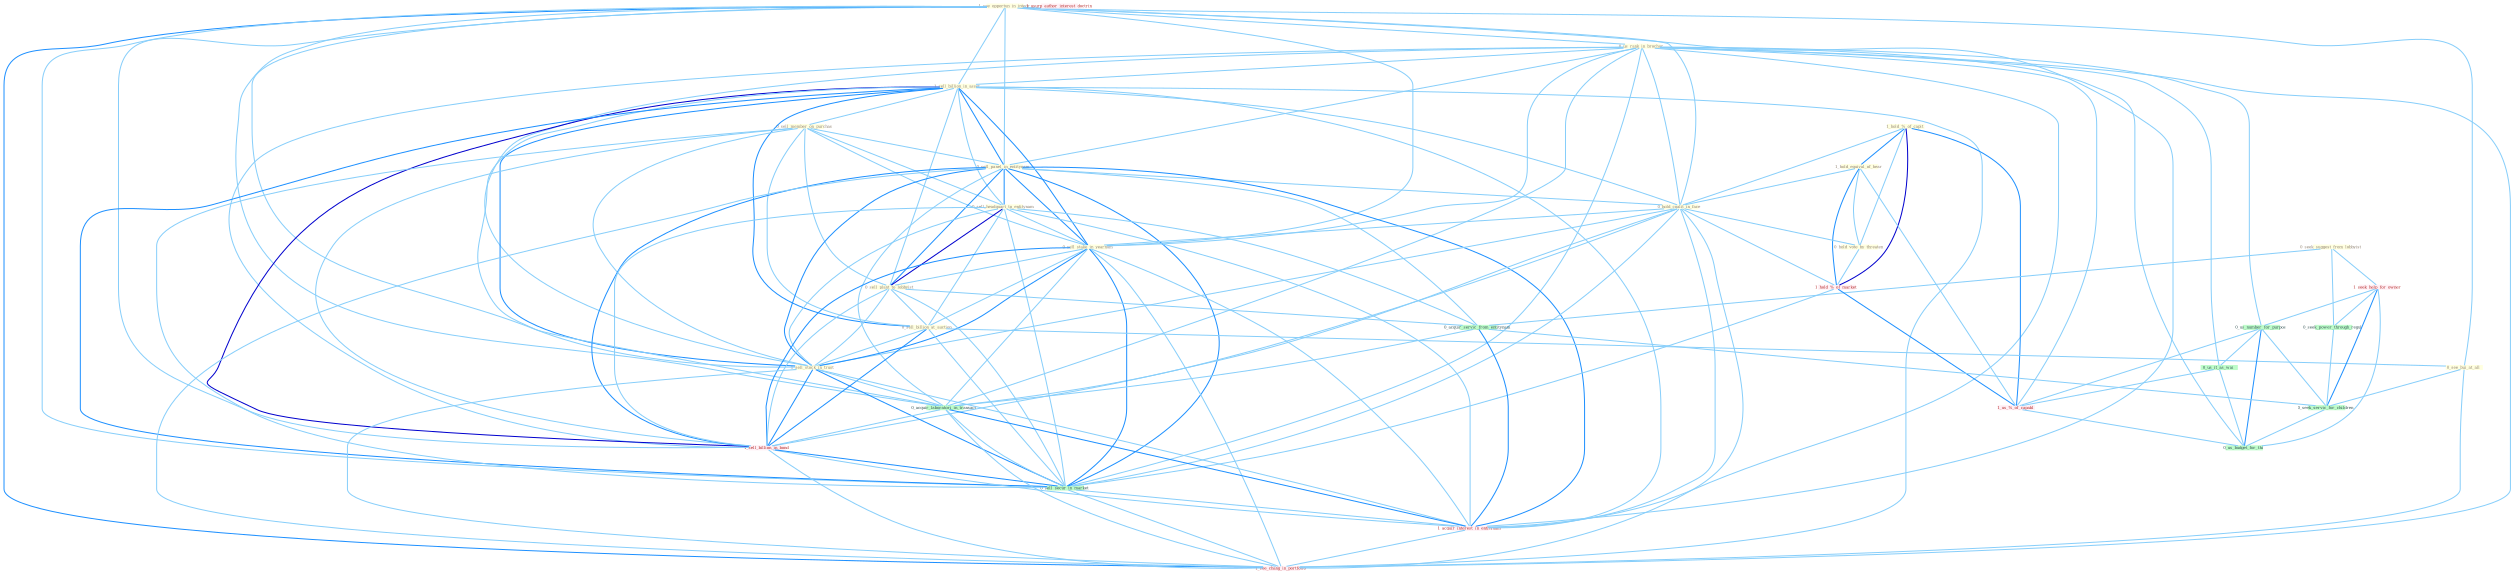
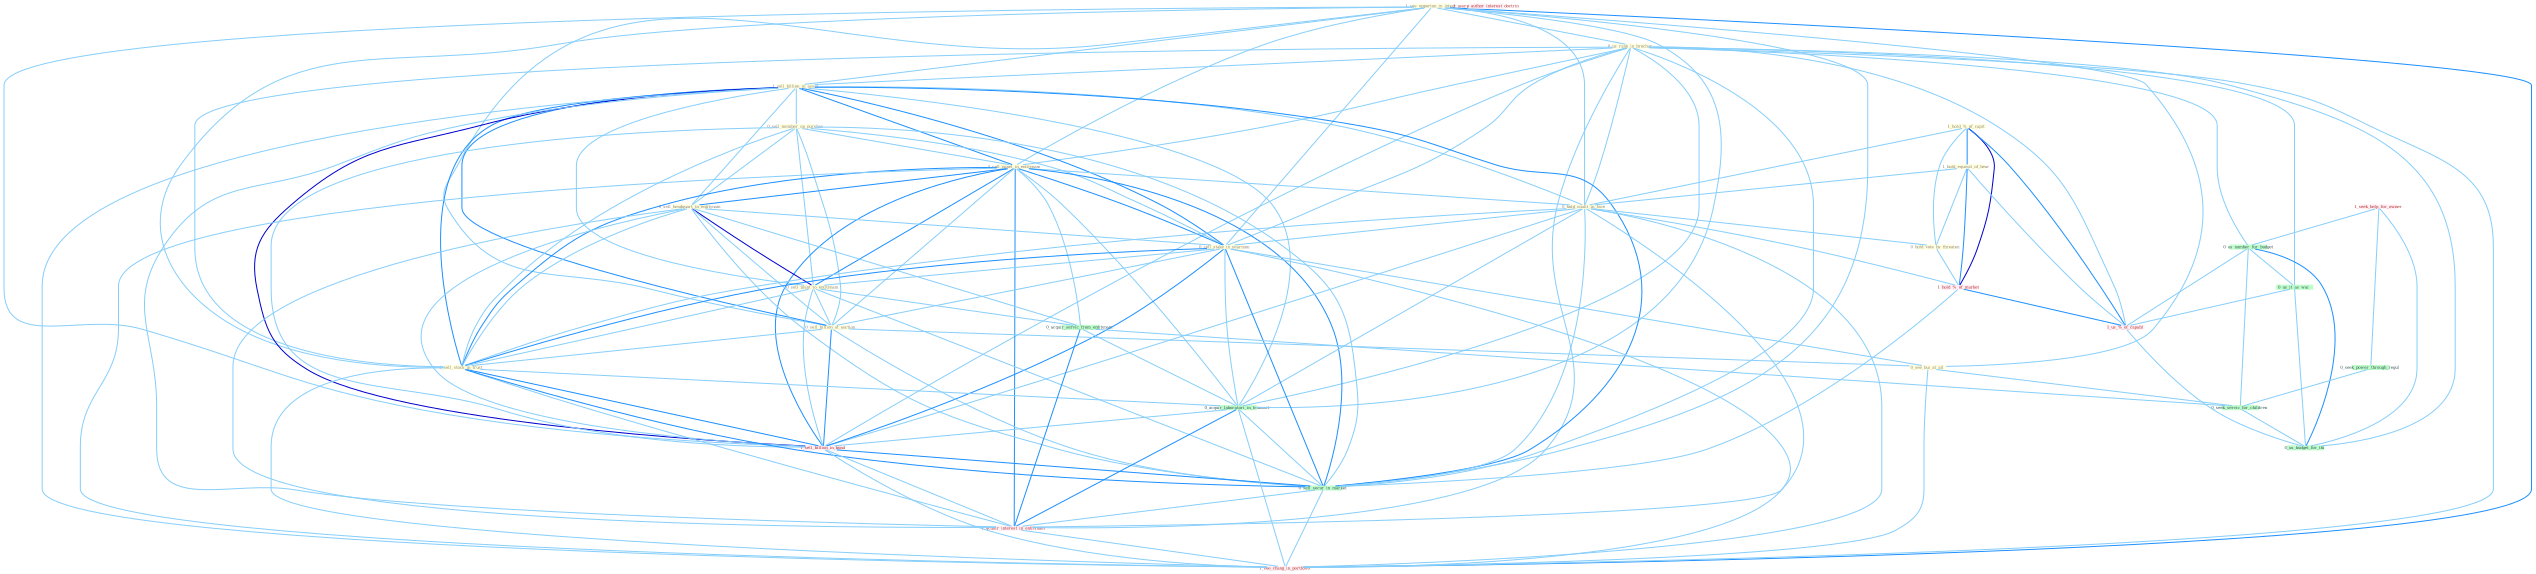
(2113, 103) -> (613, 30)
none -> (923, 247)
(2332, 247) -> none
(890, 287) -> (813, 287)
(2261, 327) -> (2248, 247)
(2353, 348) -> none
(1305, 354) -> (1594, 310)
